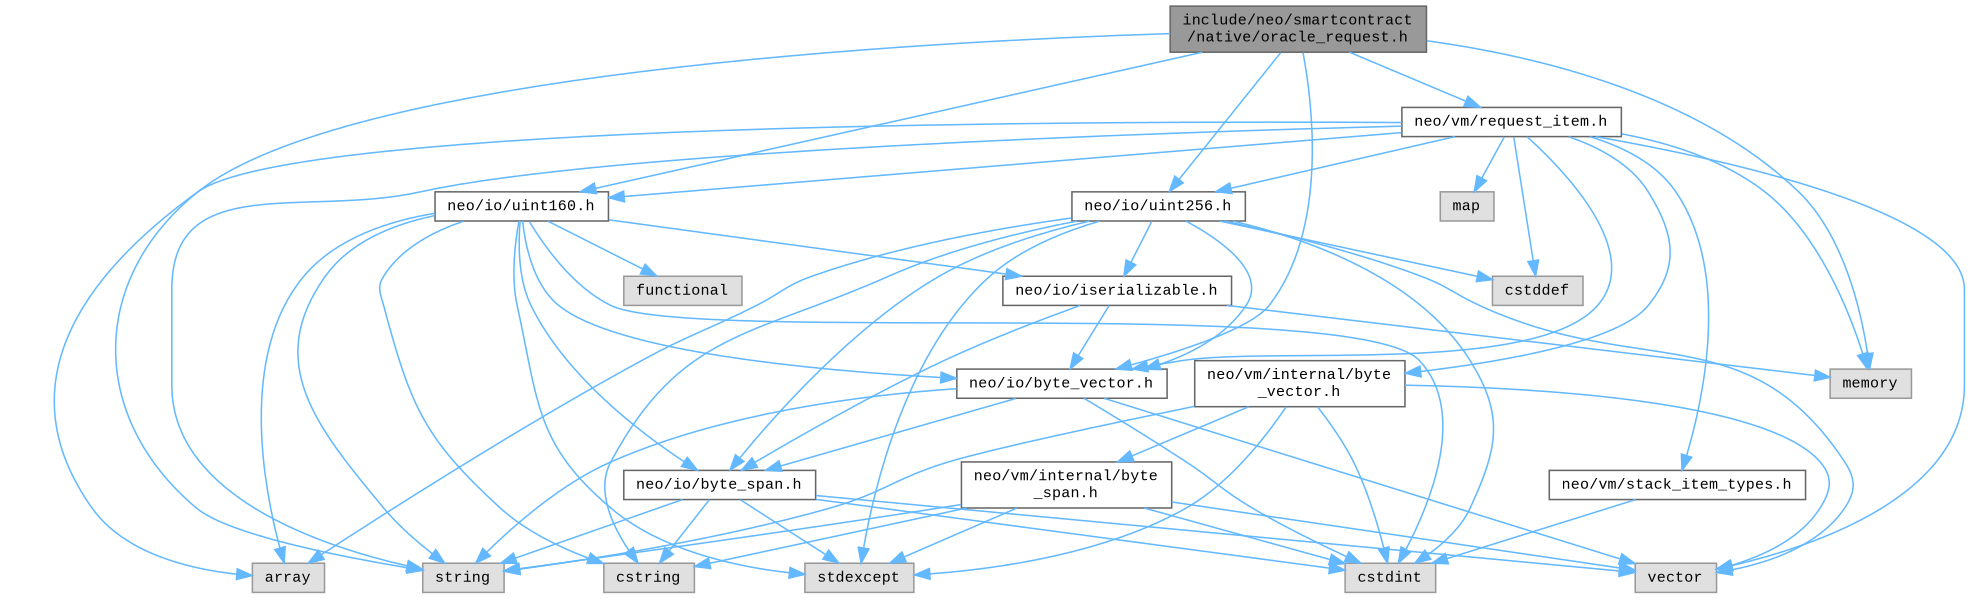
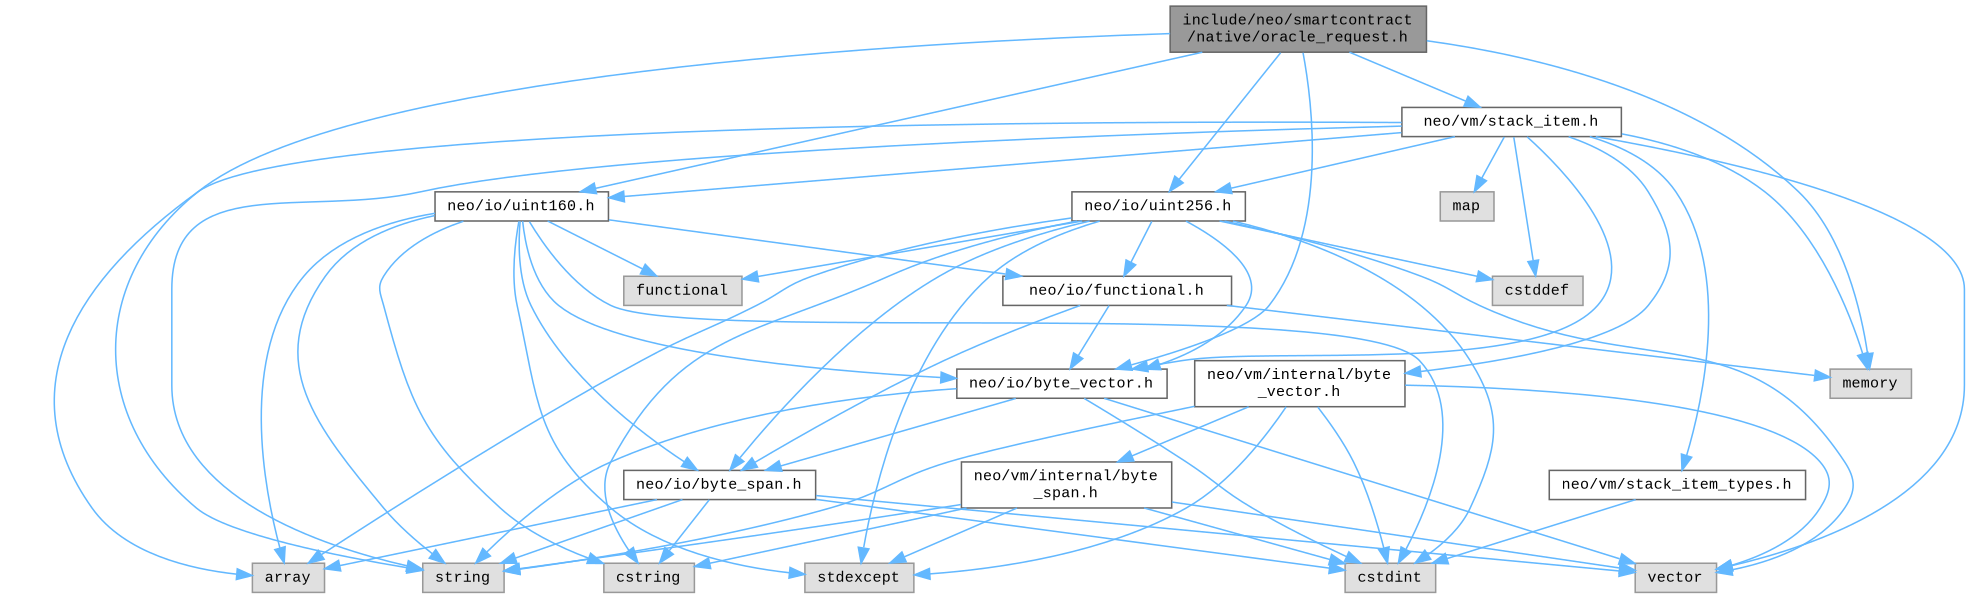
(1512, 122) -> (1512, 122)
none -> (920, 249)
(1117, 291) -> (1117, 291)
(764, 515) -> (491, 534)
